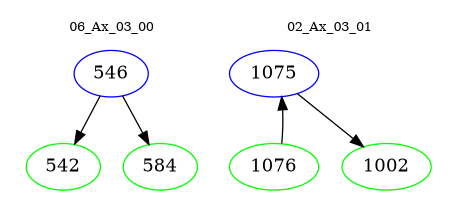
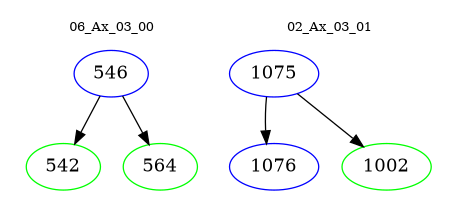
(283, 127) -> (265, 114)
(160, 167) -> (160, 167)
(274, 167) -> (274, 167)
